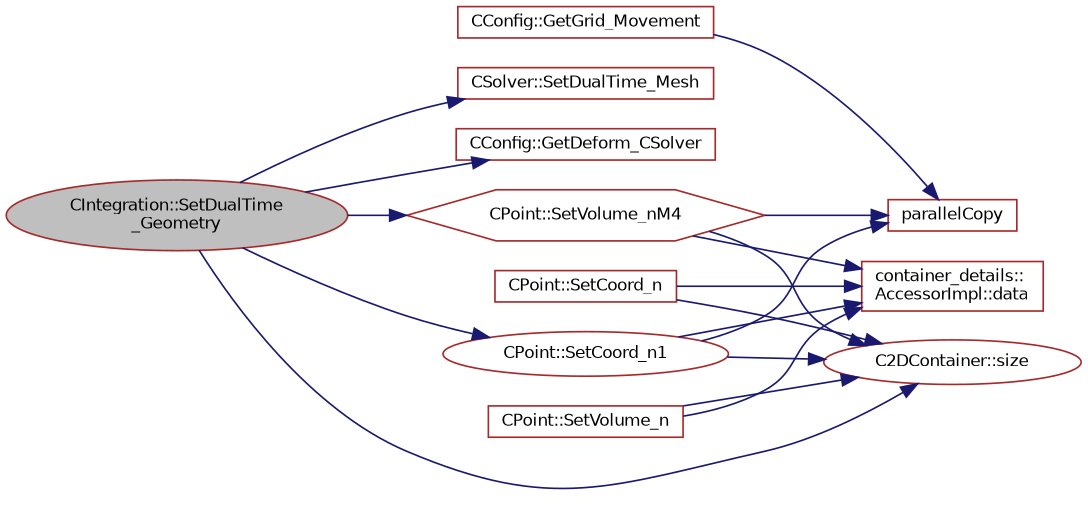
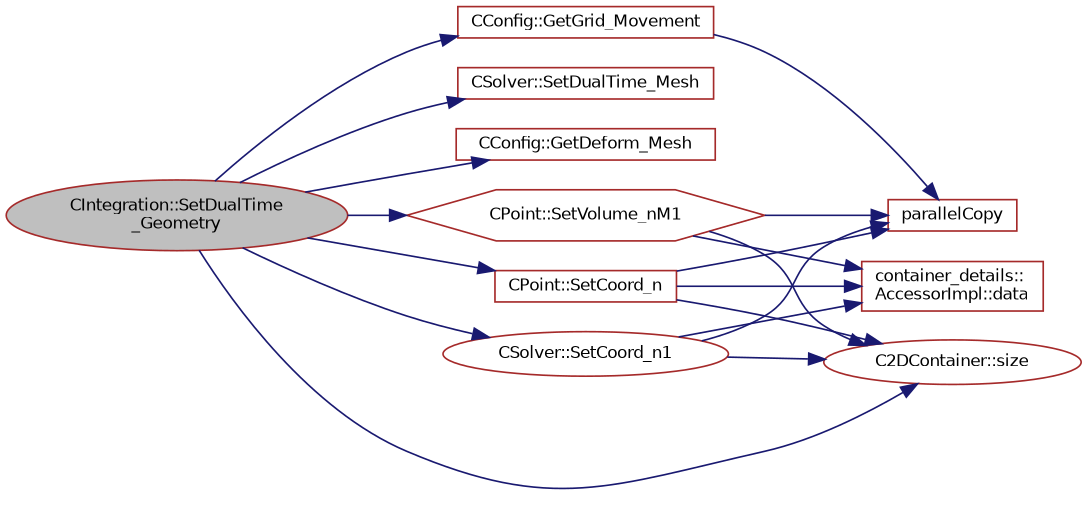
none -> (321, 99)
(586, 144) -> (586, 144)
(586, 215) -> (586, 215)
none -> (393, 253)
none -> (745, 259)
(586, 354) -> (586, 354)
(586, 422) -> none
